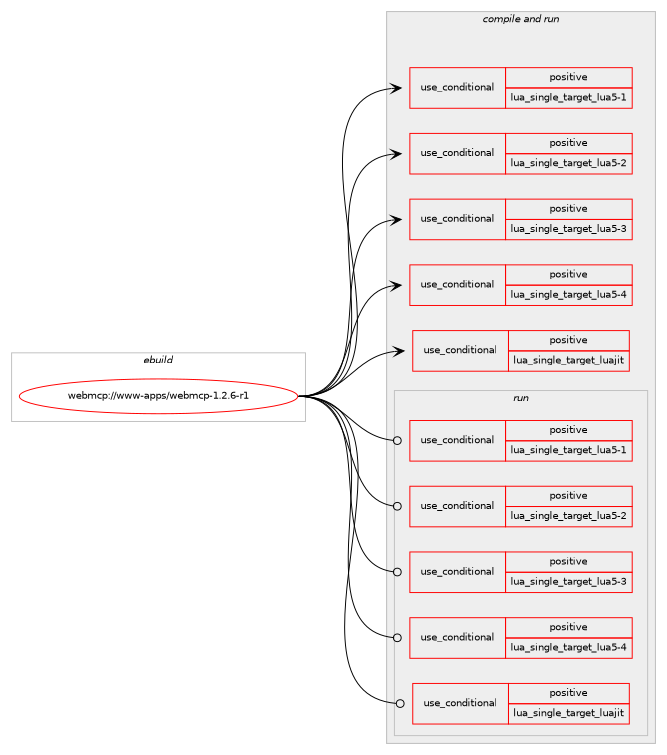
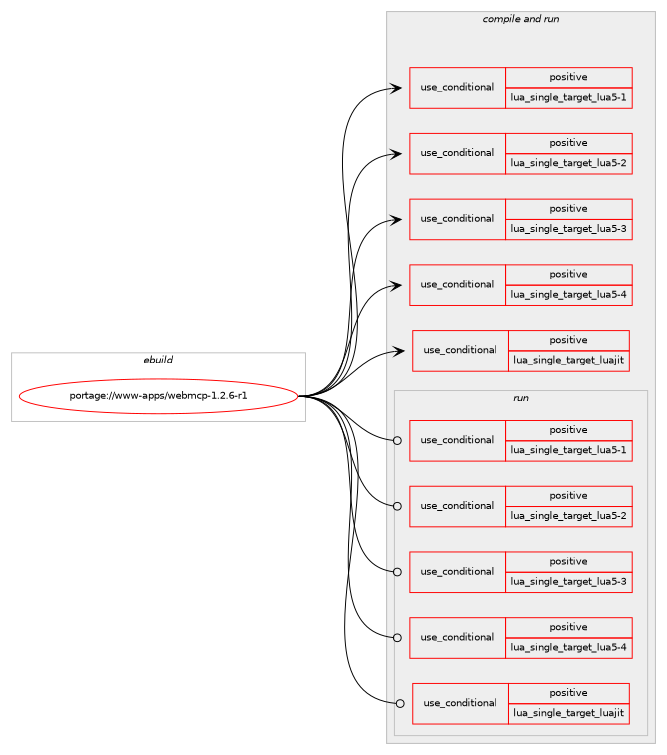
(159, 396) -> (159, 396)
